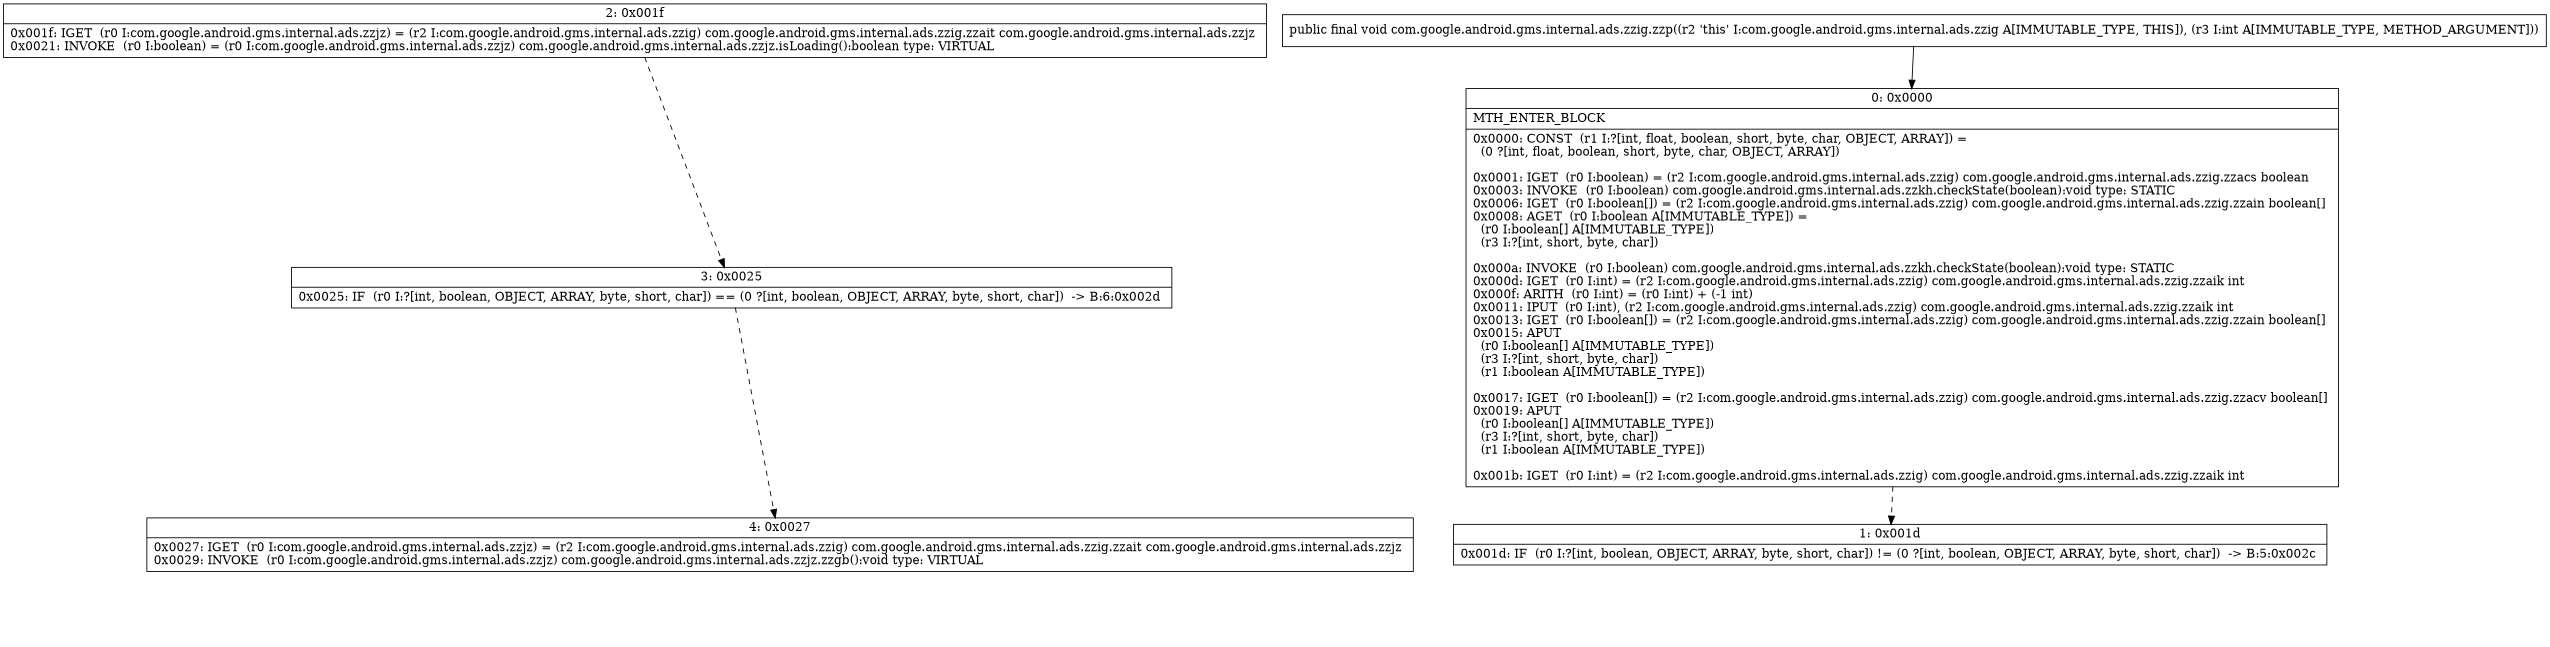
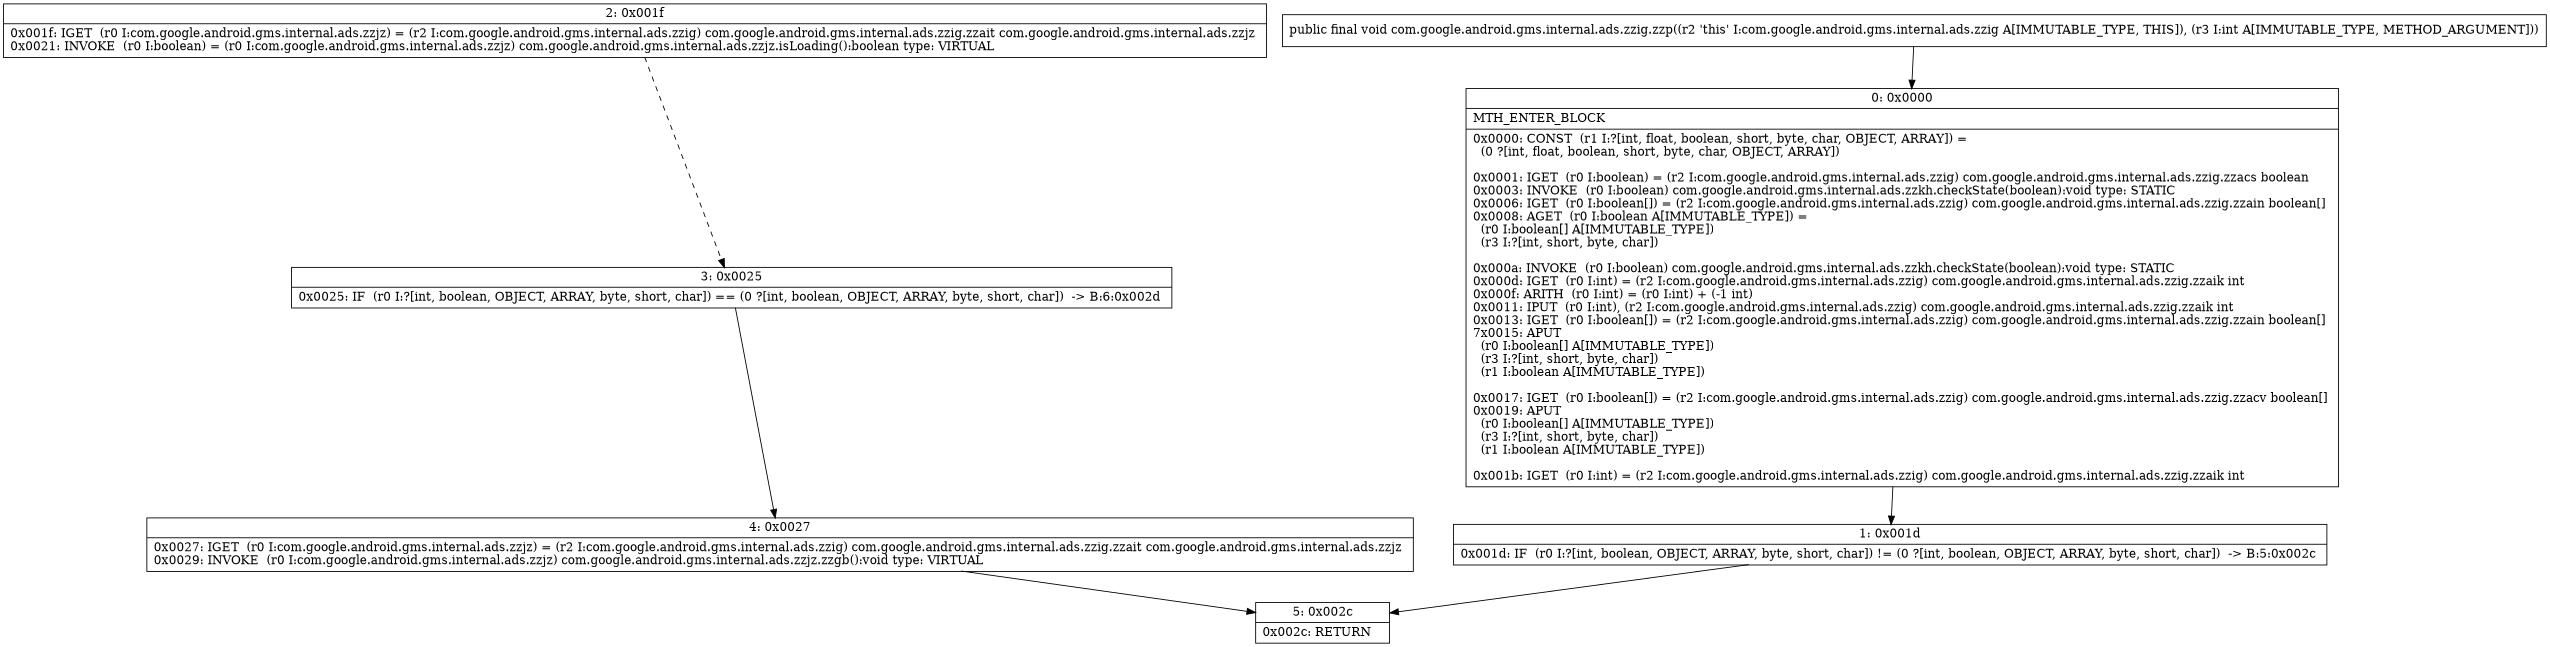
(1521, 333) -> (1521, 333)
(754, 409) -> (754, 409)
(1892, 501) -> (1892, 501)
none -> (1323, 623)
